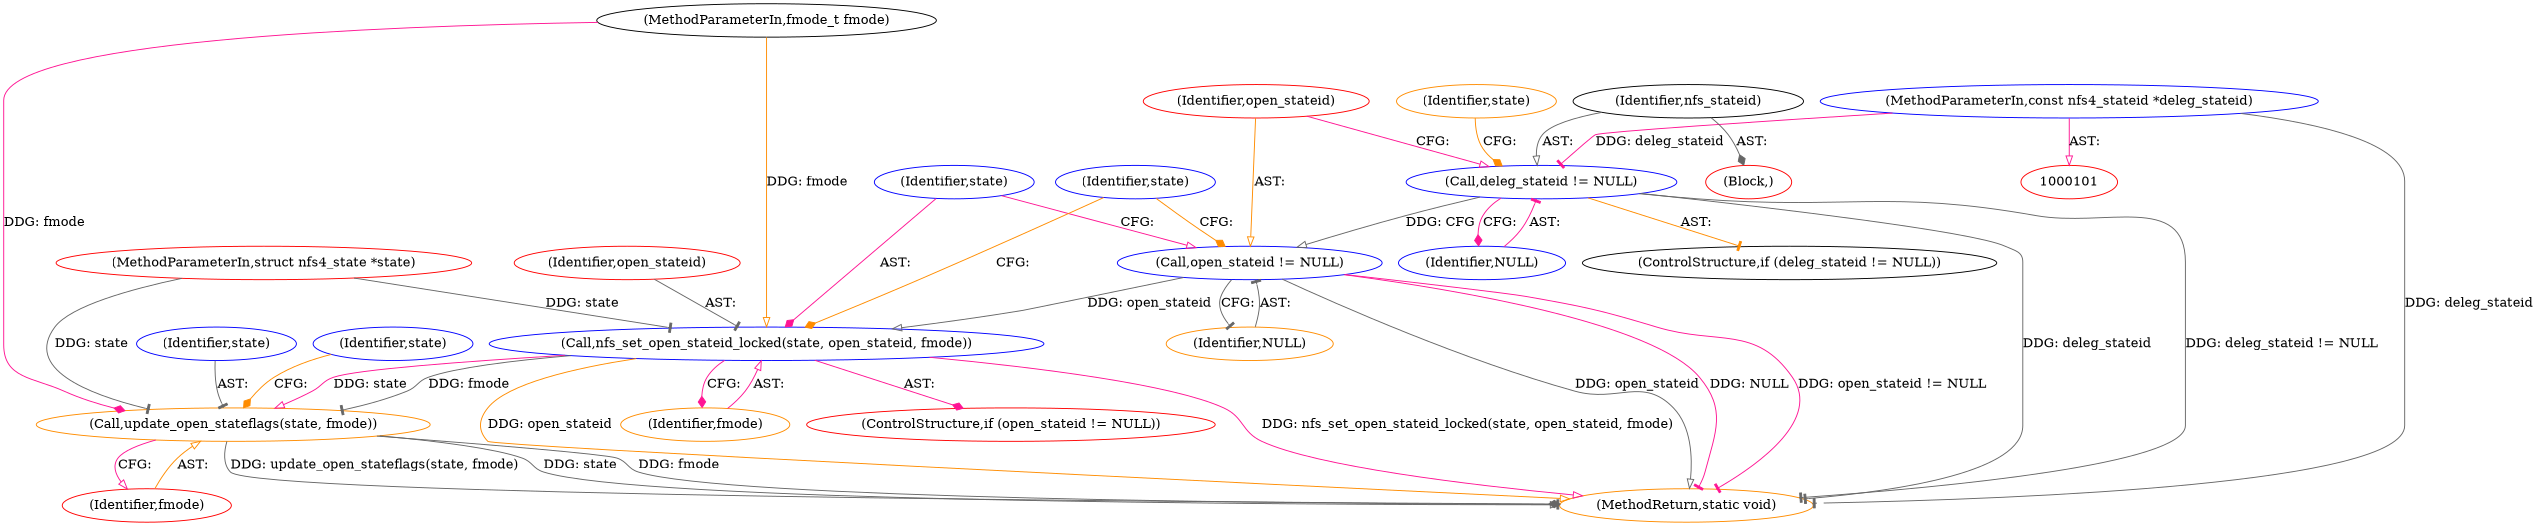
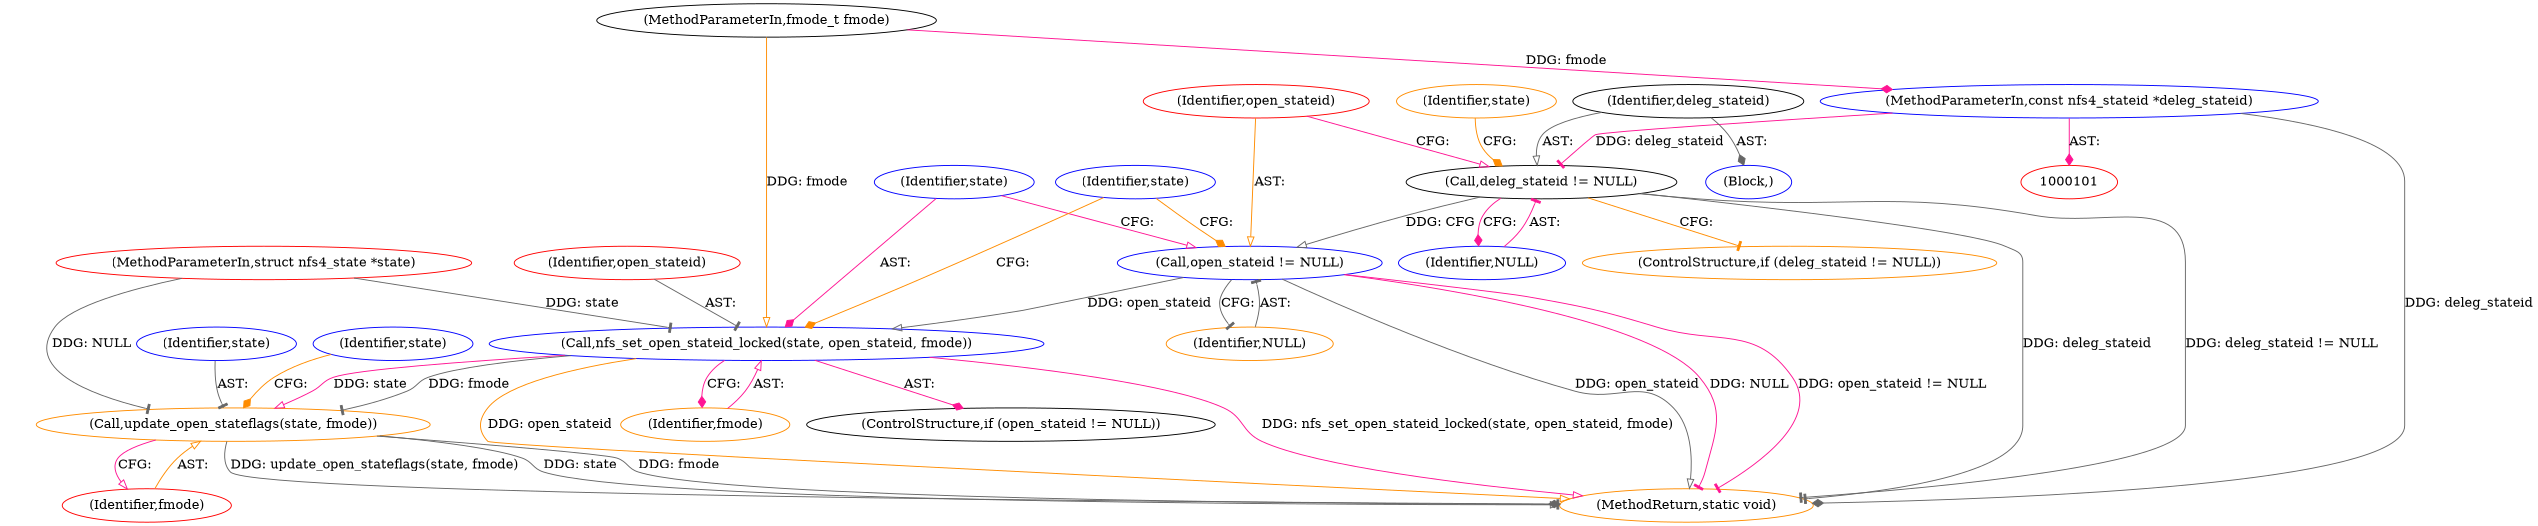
(105, 56) -> (1394, 59)
(1688, 101) -> (1688, 101)
(2069, 137) -> (2069, 137)
(1541, 182) -> (1541, 182)
(1749, 182) -> (1749, 182)
(1699, 223) -> (1699, 223)
(1790, 263) -> (1790, 263)
(92, 344) -> (92, 344)
(1011, 425) -> (1011, 425)
(2335, 463) -> (2335, 463)
